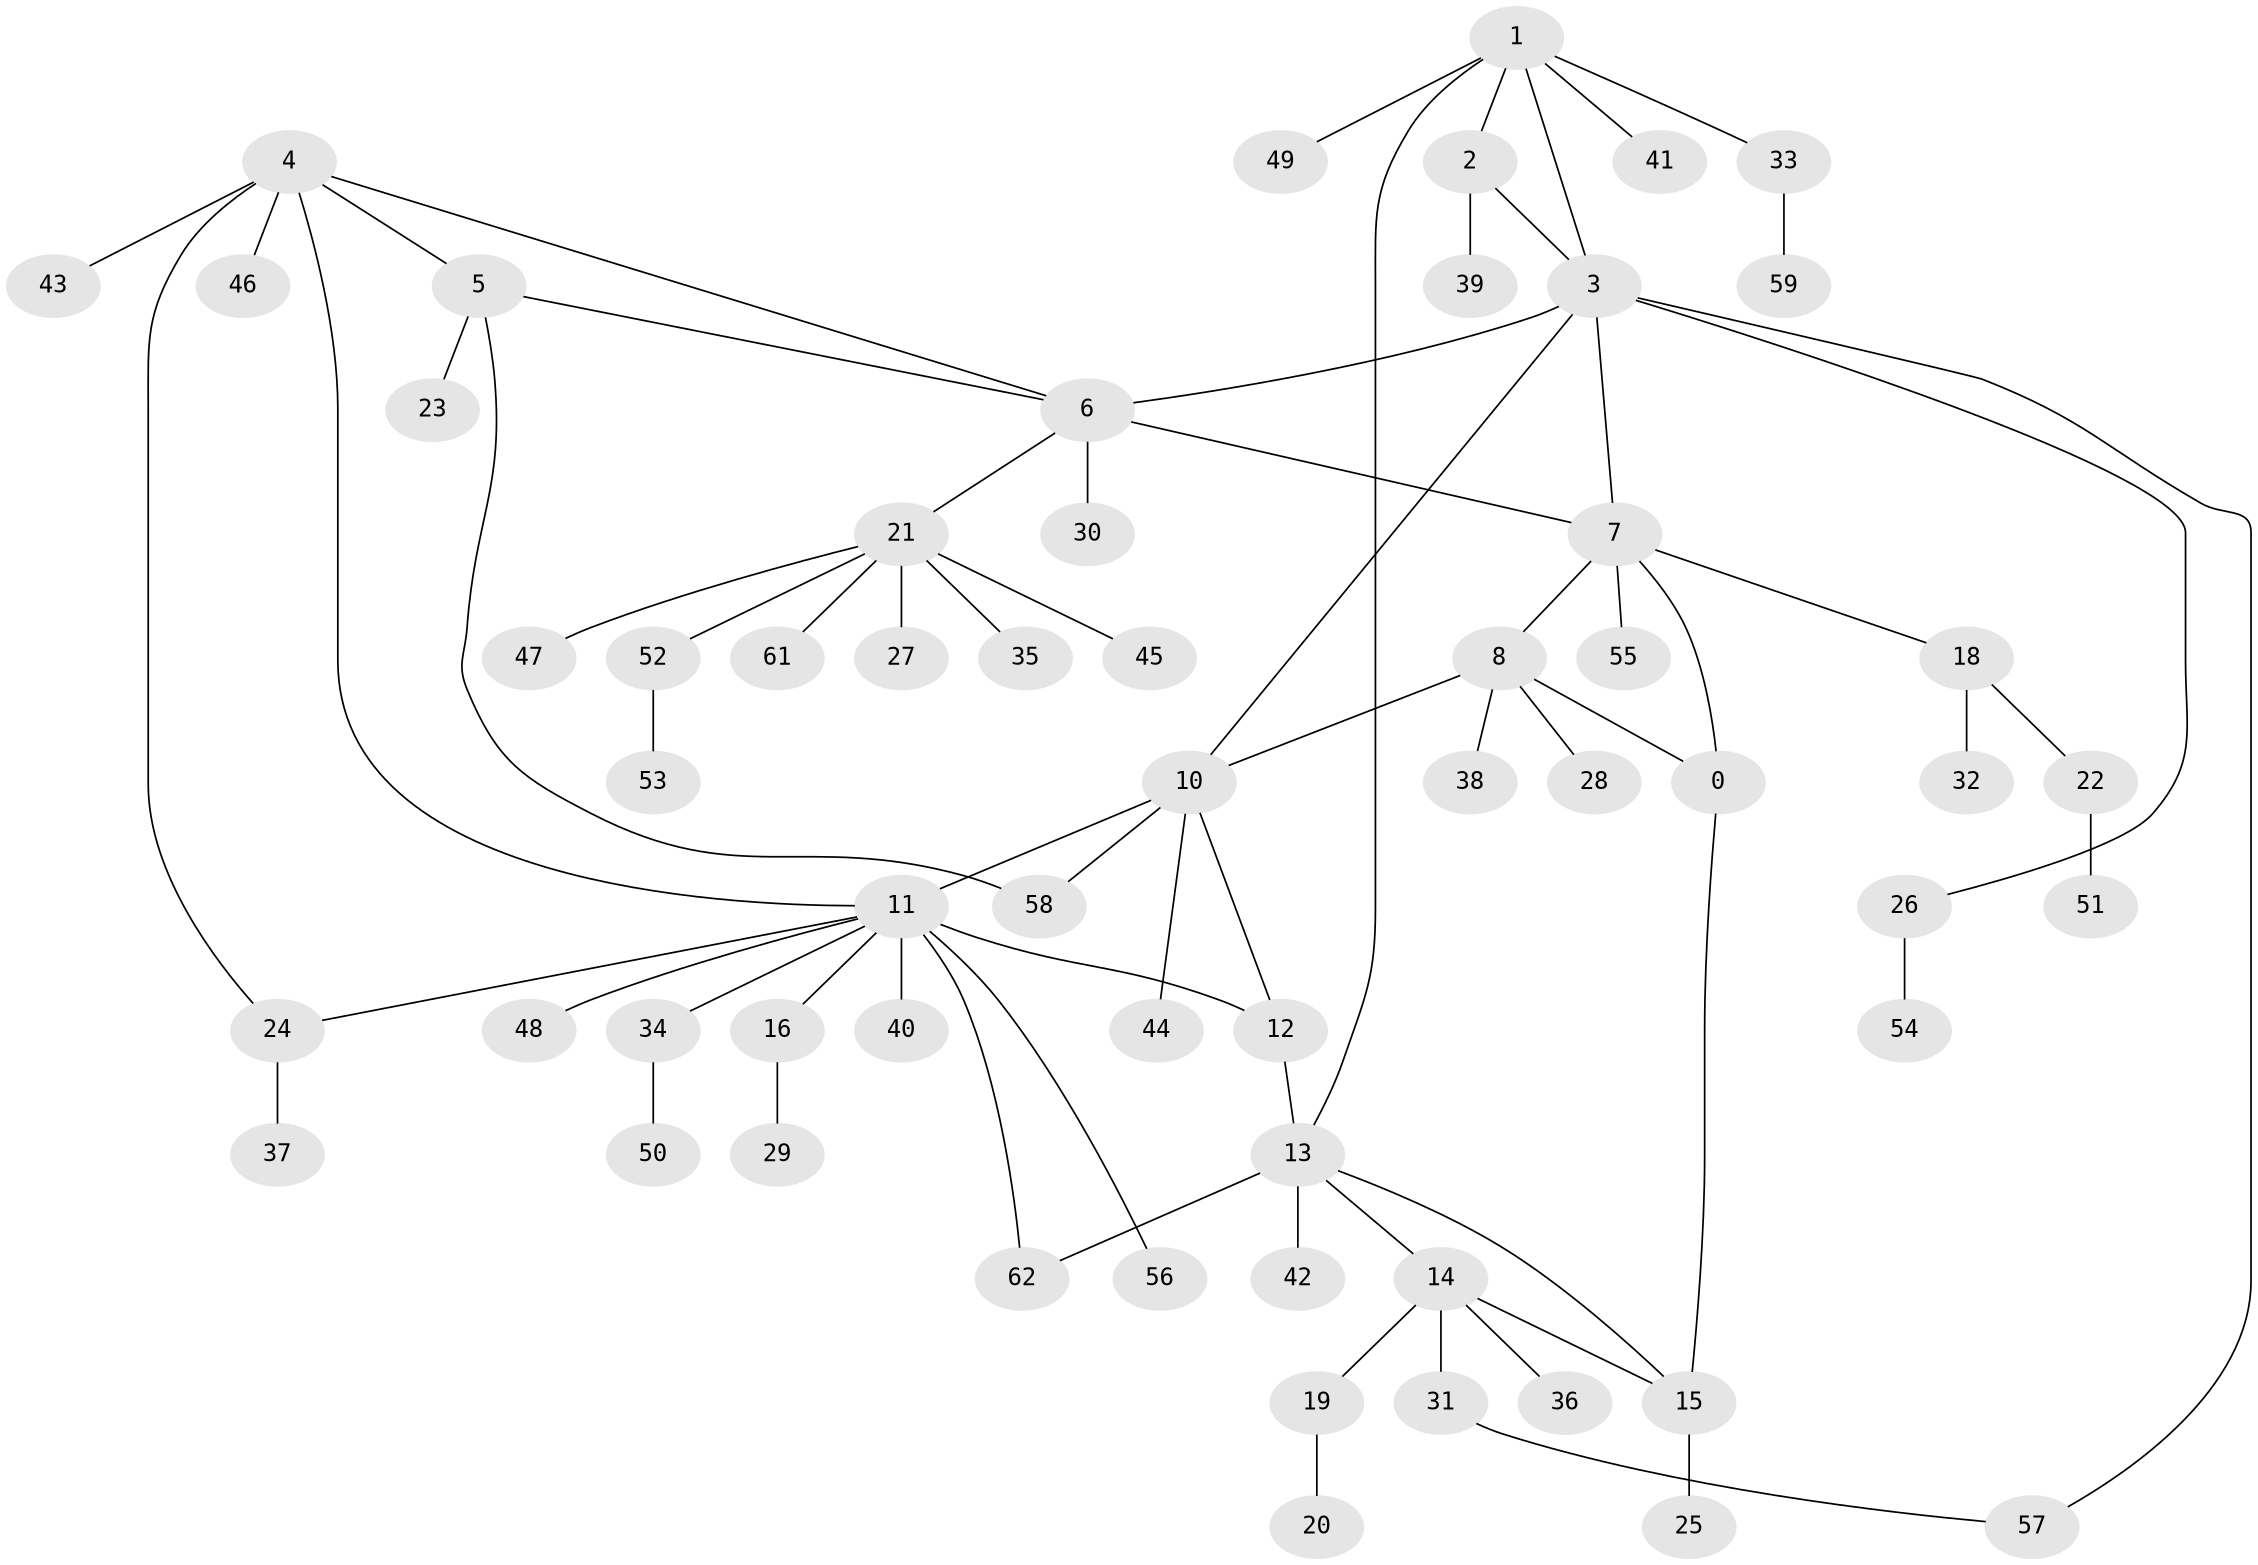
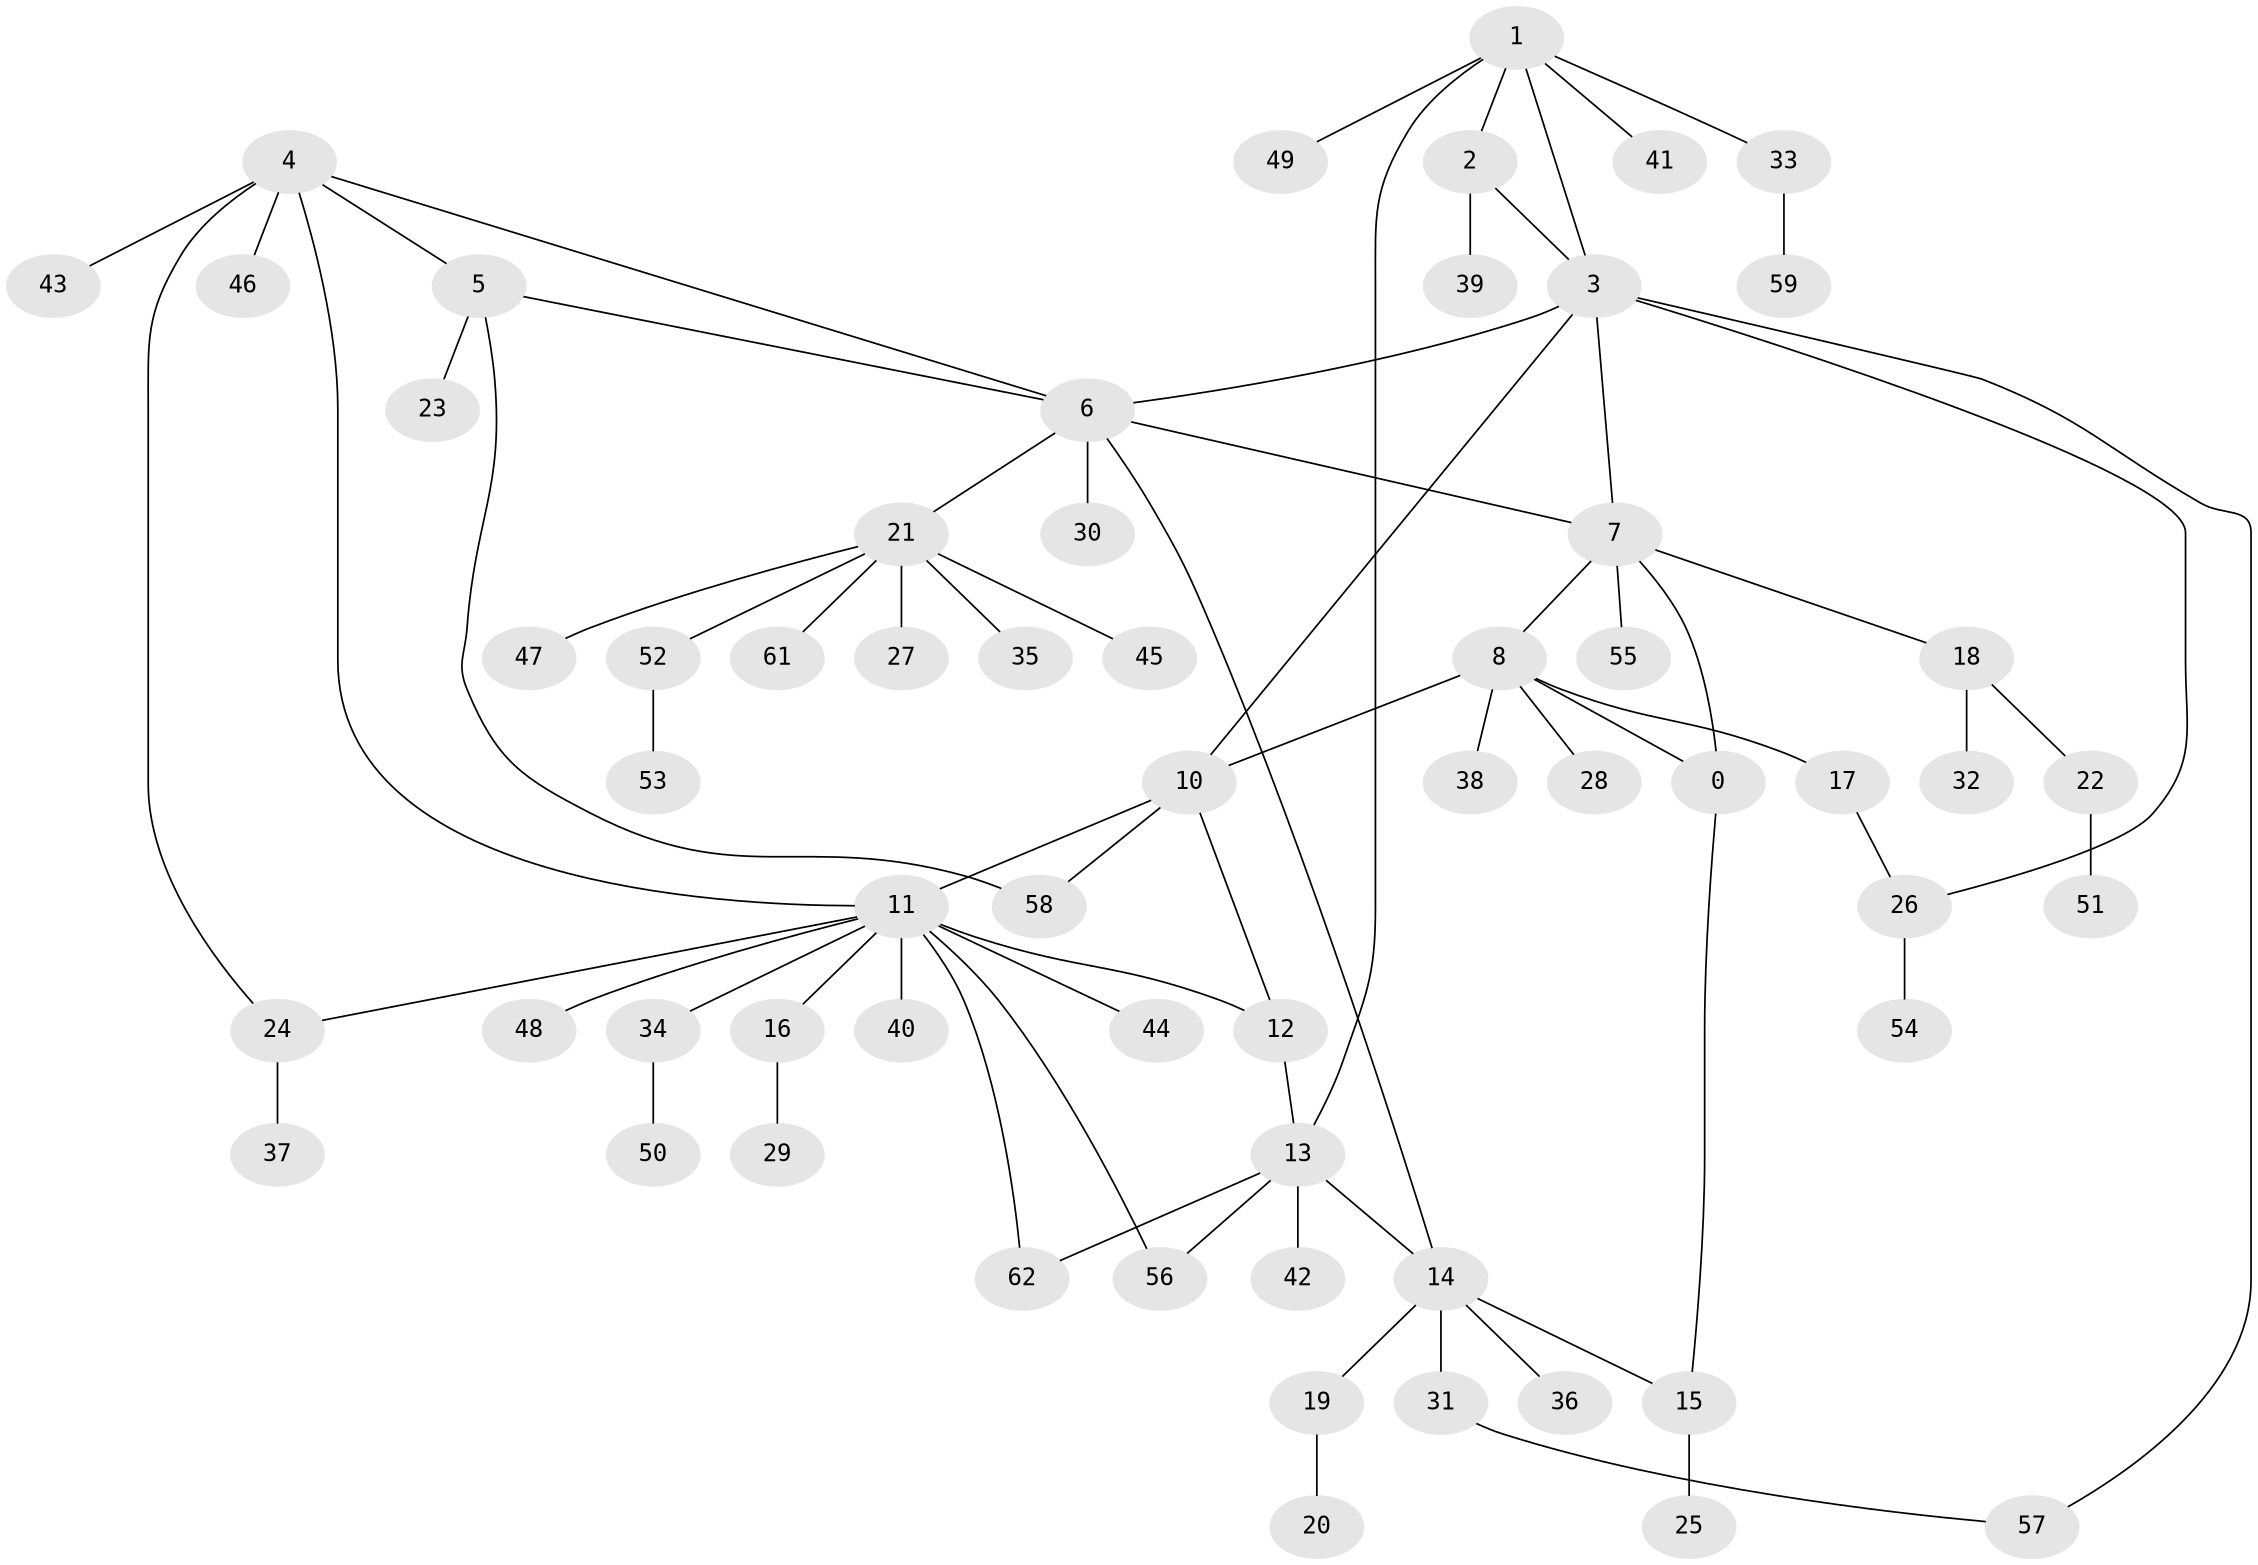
none -> (1843, 783)
none -> (1293, 833)
(1173, 907) -> (1029, 969)
(1513, 1254) -> (1229, 1217)
